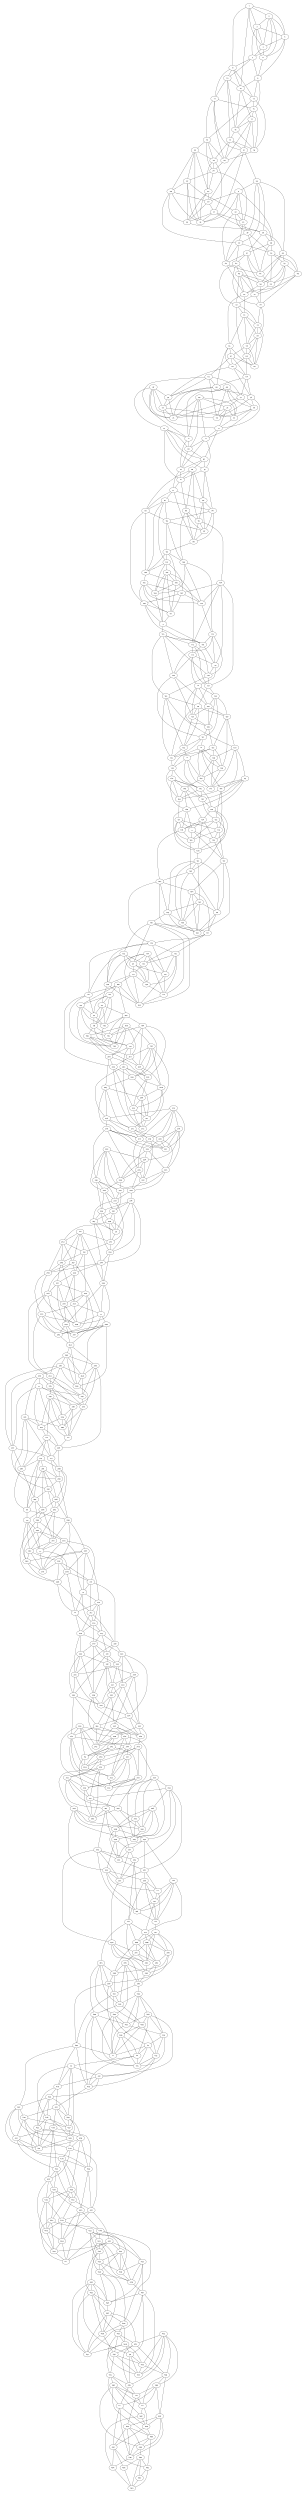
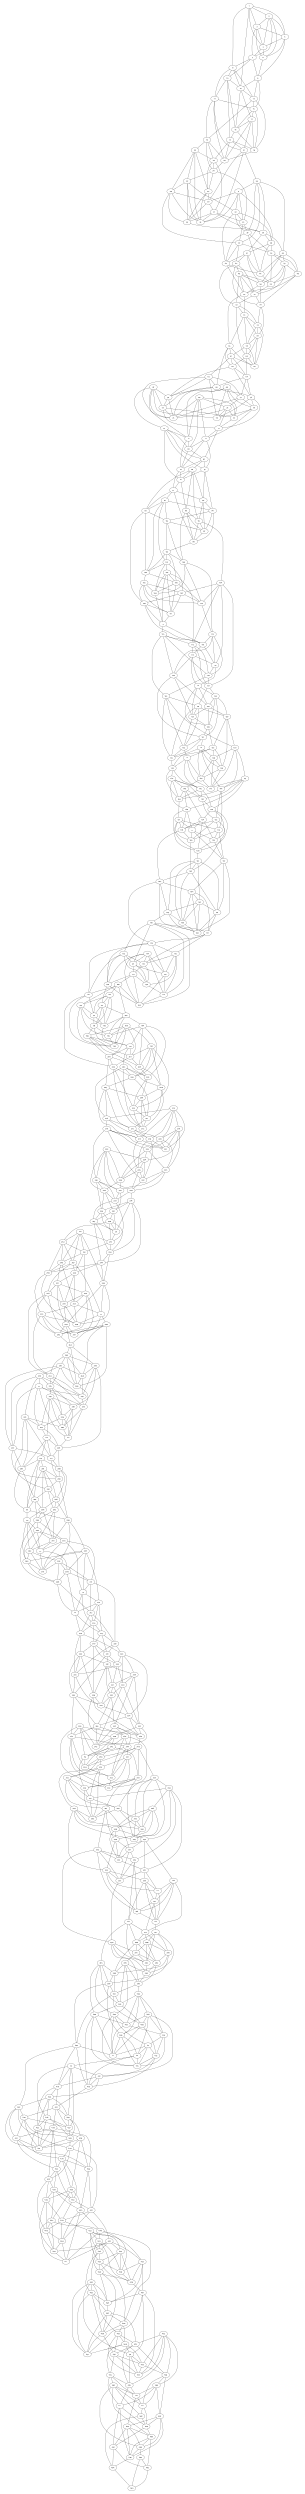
(124, 2468) -> none
(140, 2478) -> none
